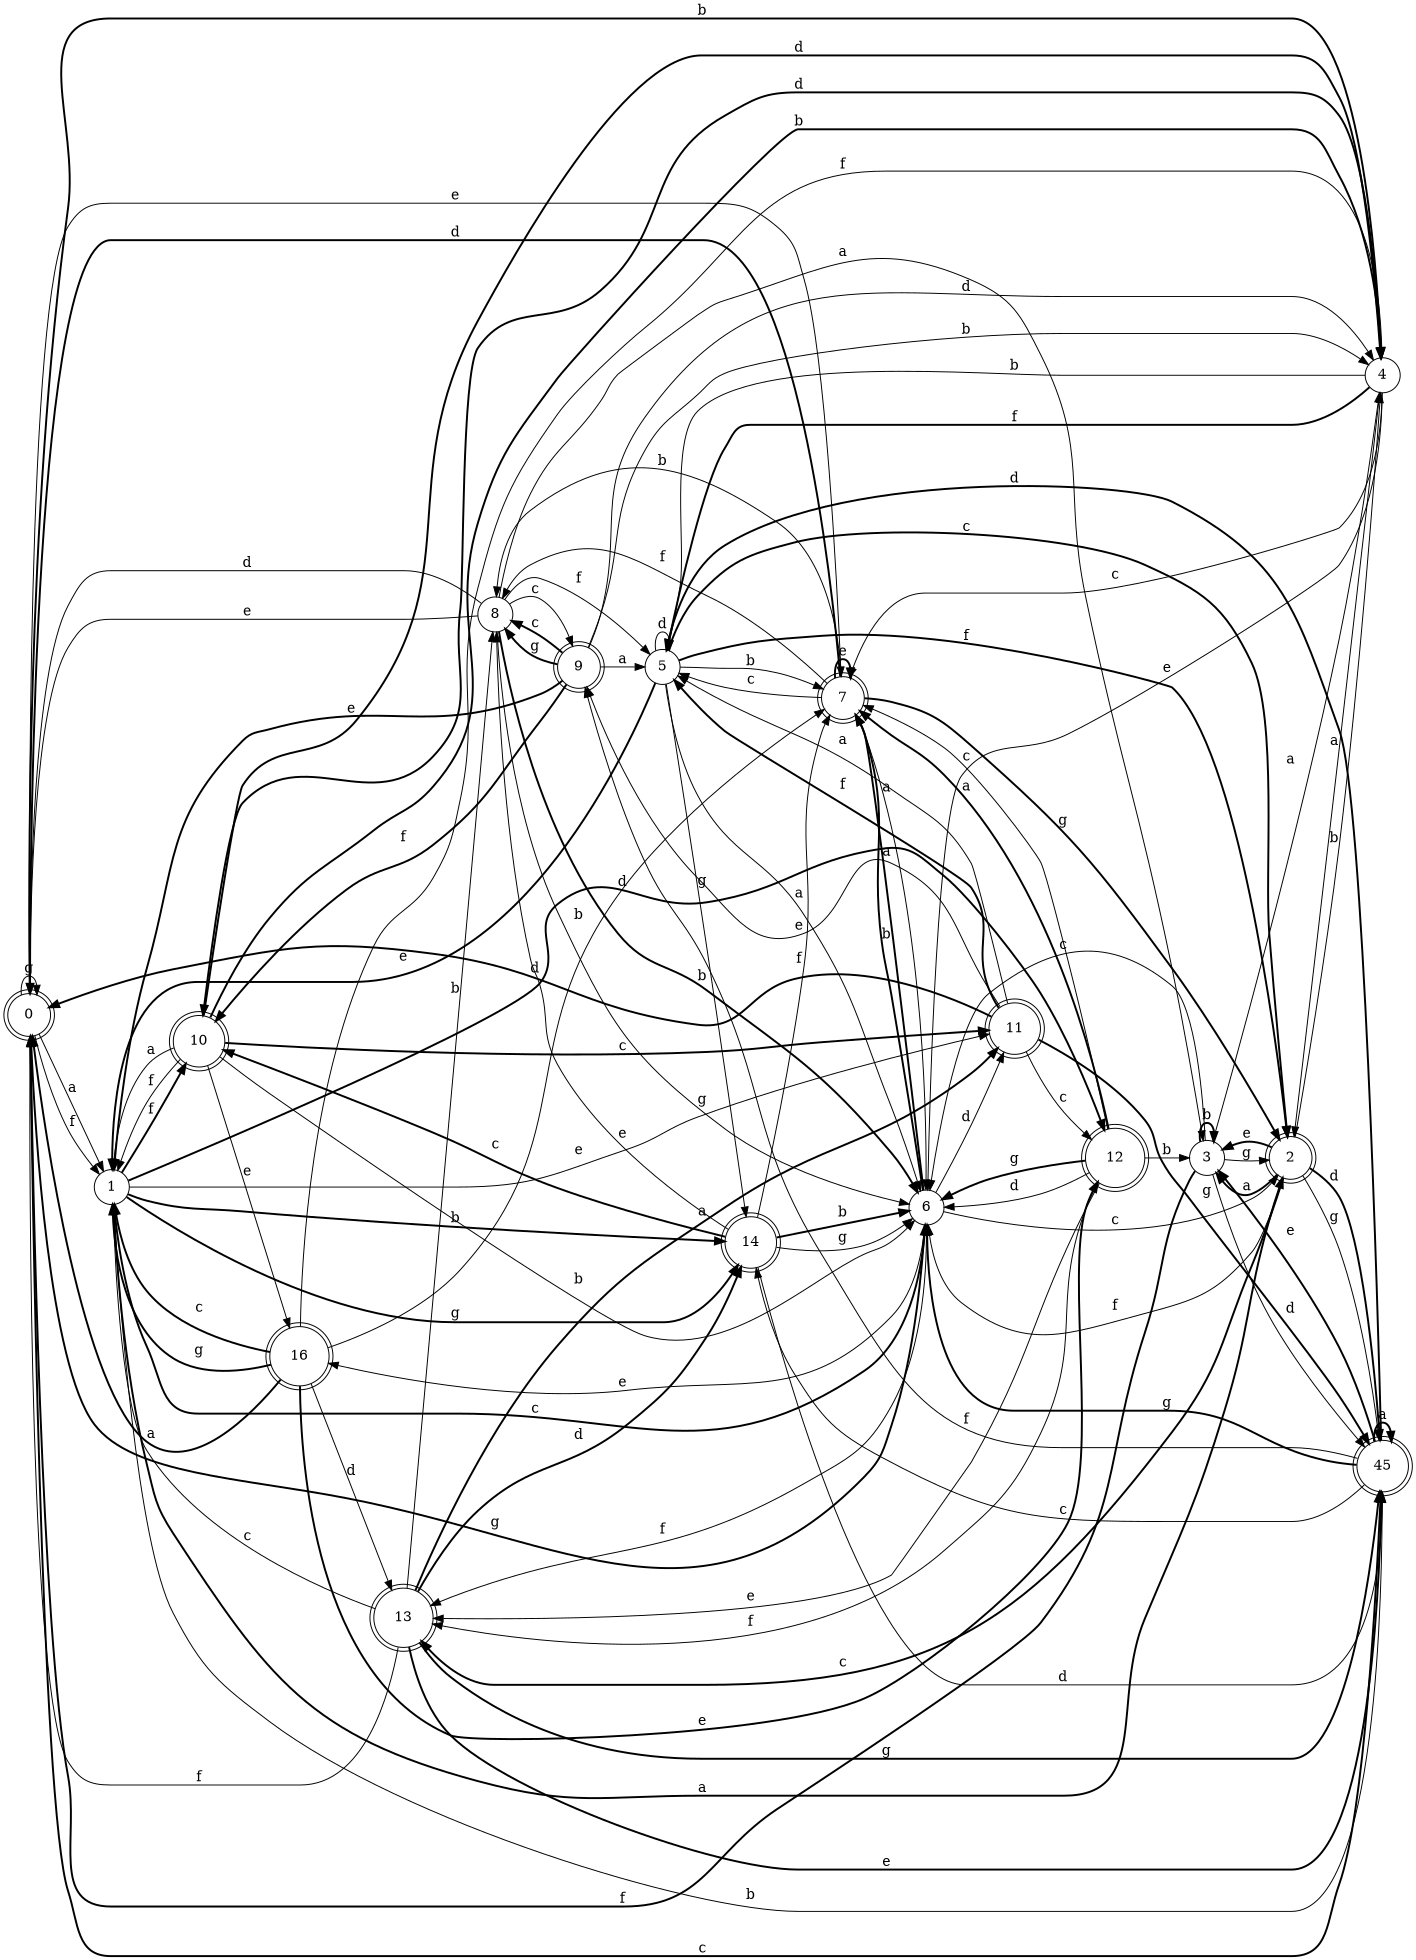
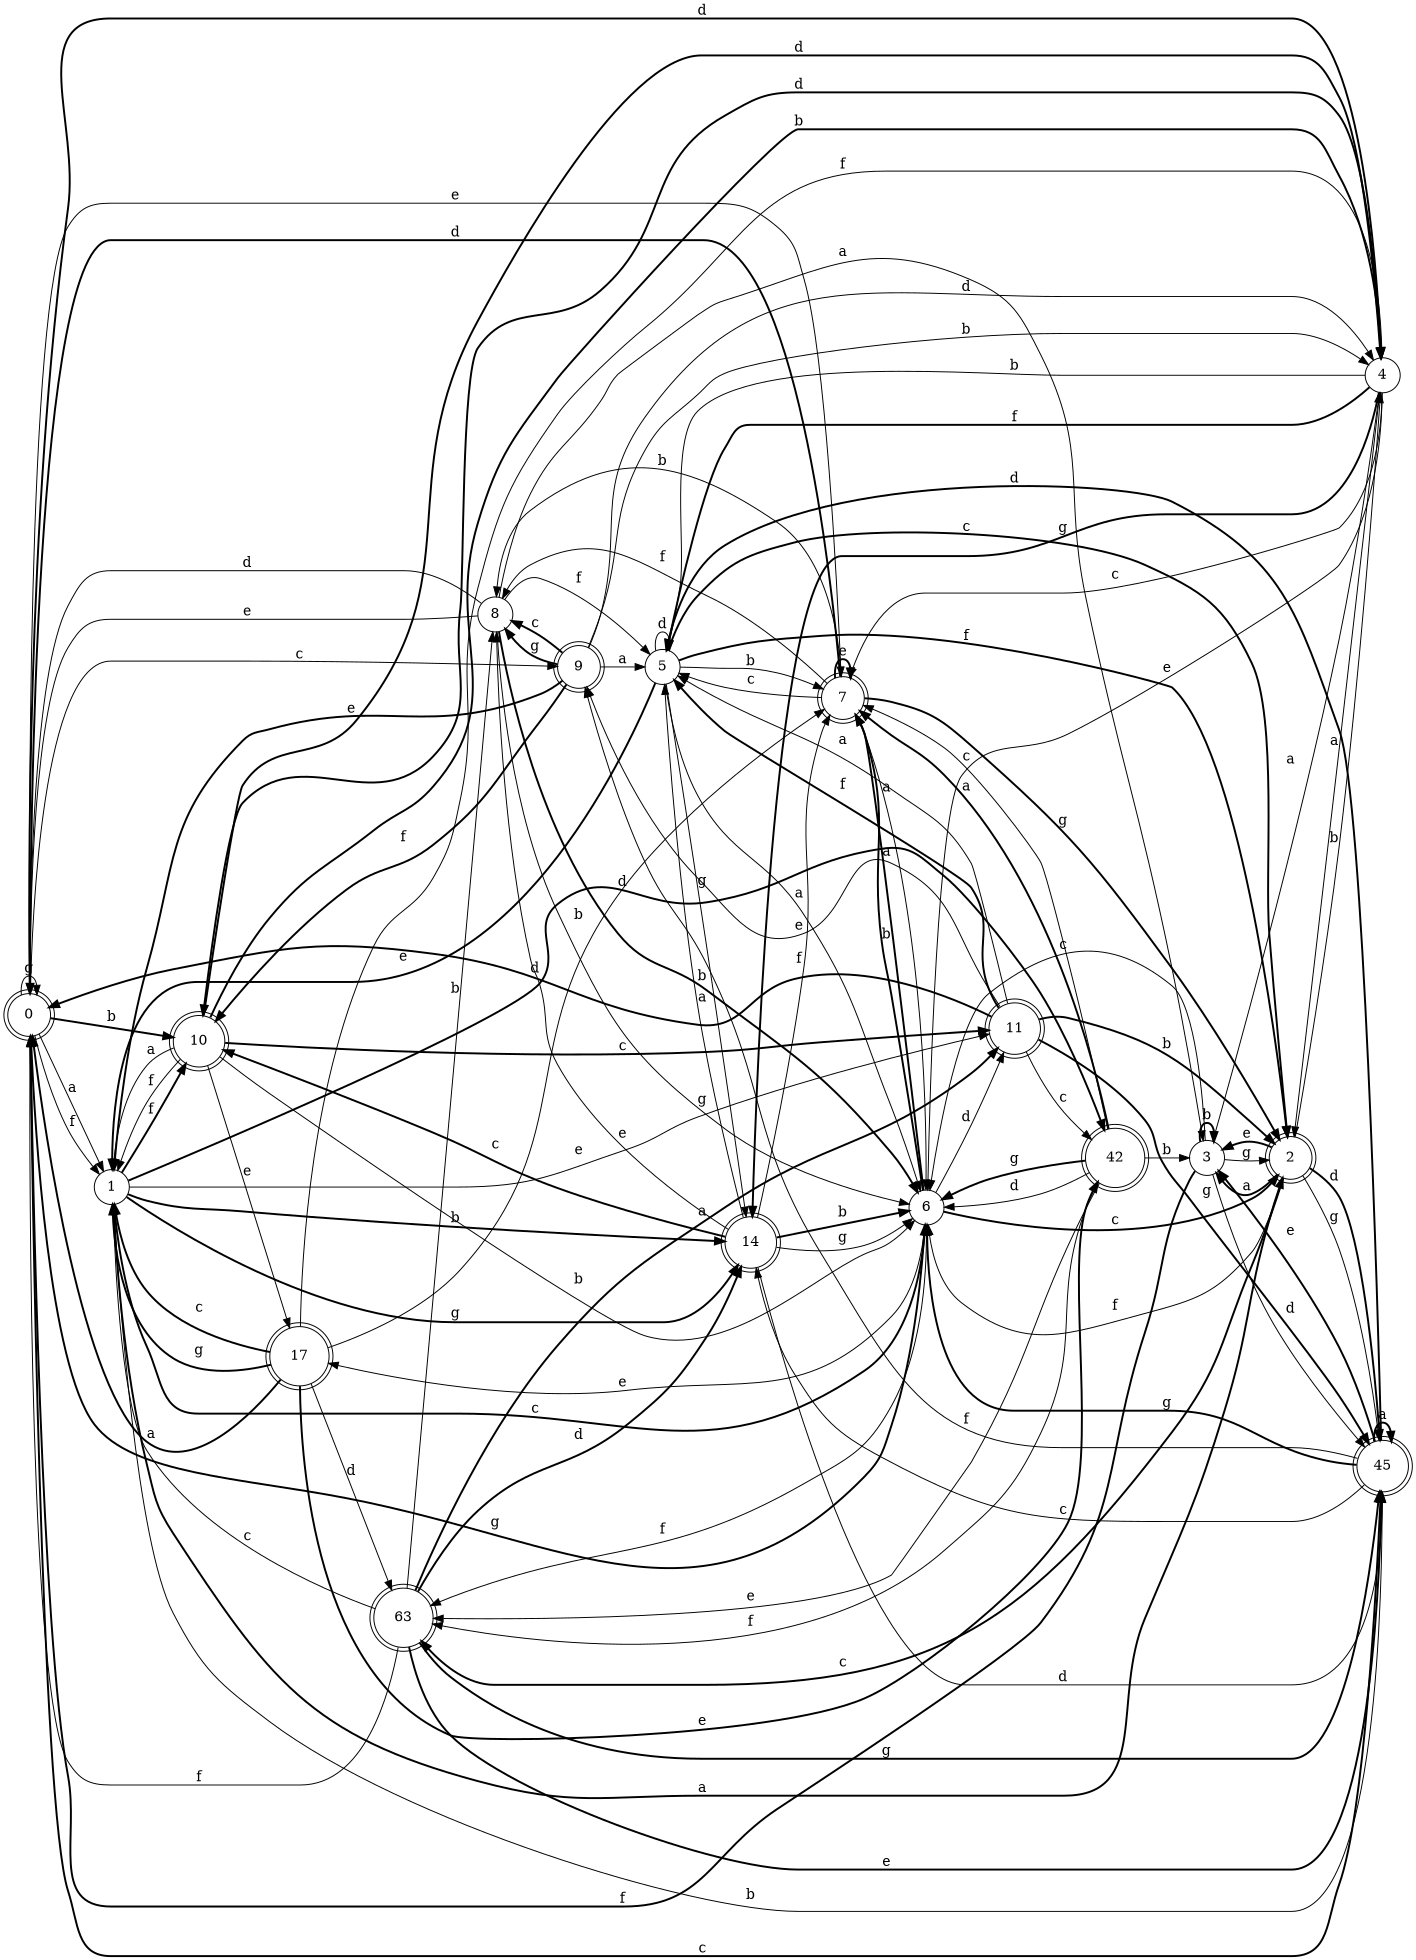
(702, 11) -> (702, 11)
none -> (850, 556)
(547, 604) -> (151, 661)
none -> (691, 958)
none -> (107, 1027)
none -> (1164, 1053)
(1115, 1158) -> (1115, 1158)
(1112, 1230) -> (1112, 1230)
(299, 1356) -> (299, 1356)
(403, 1618) -> (403, 1618)
